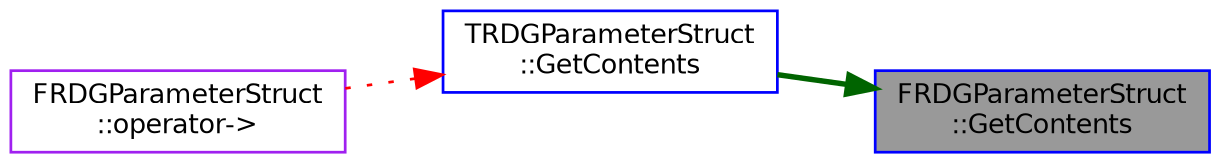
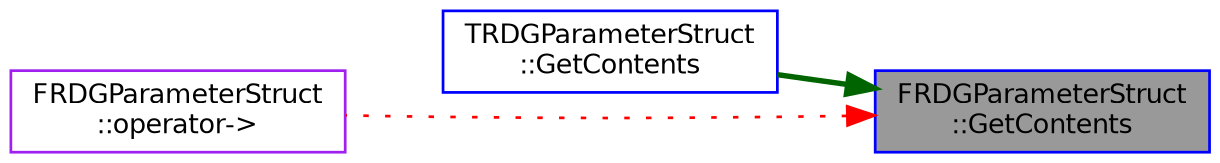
(380, 83) -> (596, 118)
